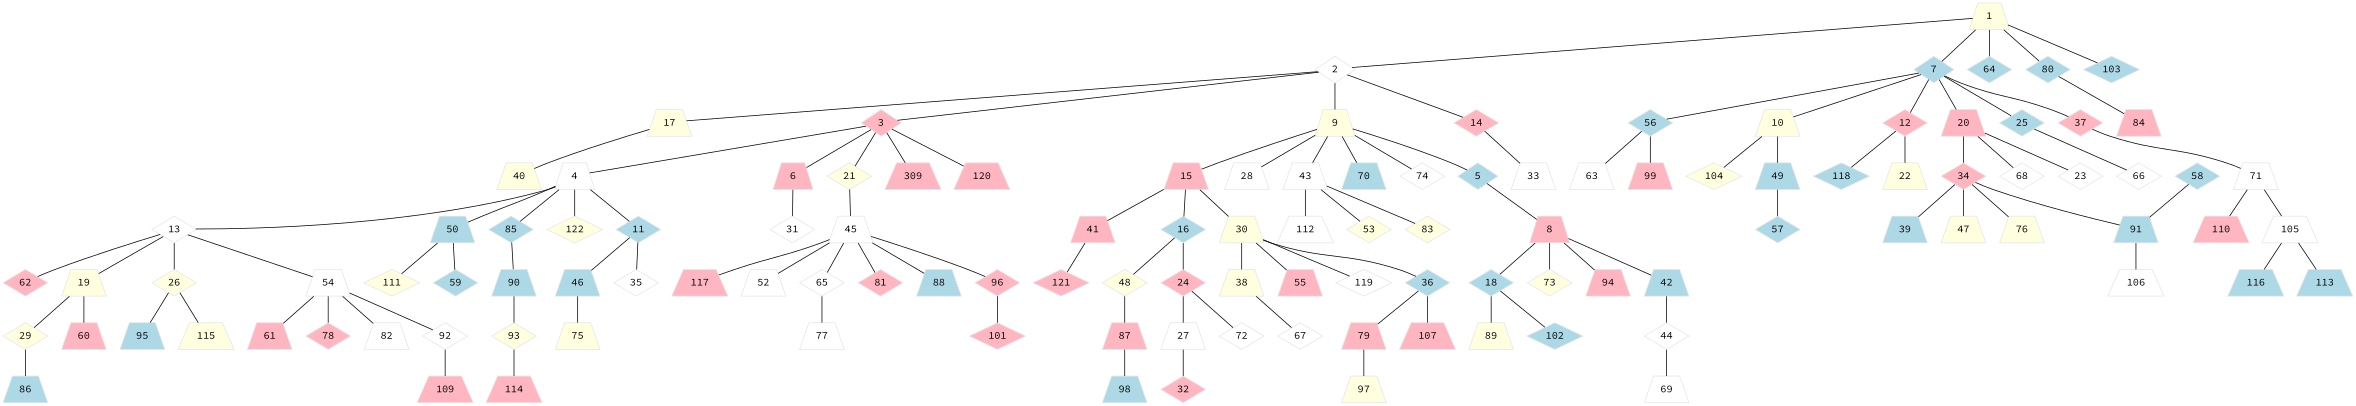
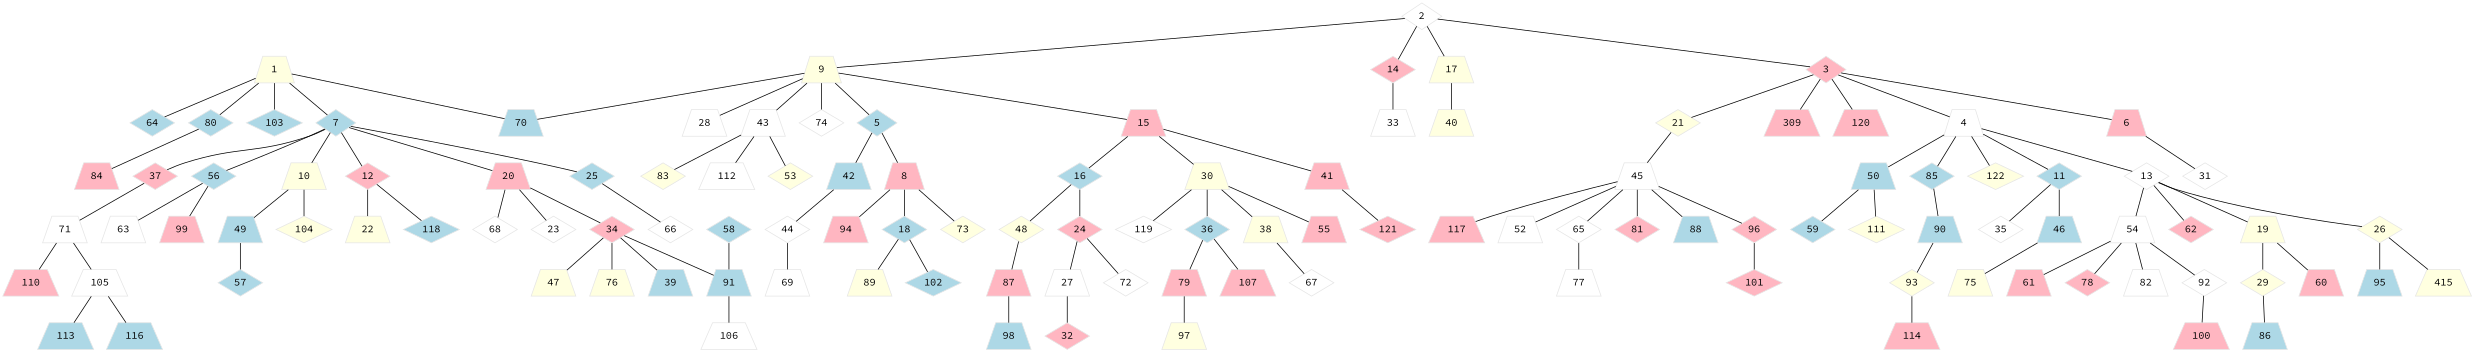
(1662, 43) -> (398, 96)
(1610, 257) -> (864, 148)
(206, 336) -> (2443, 283)
(445, 389) -> (2201, 336)
